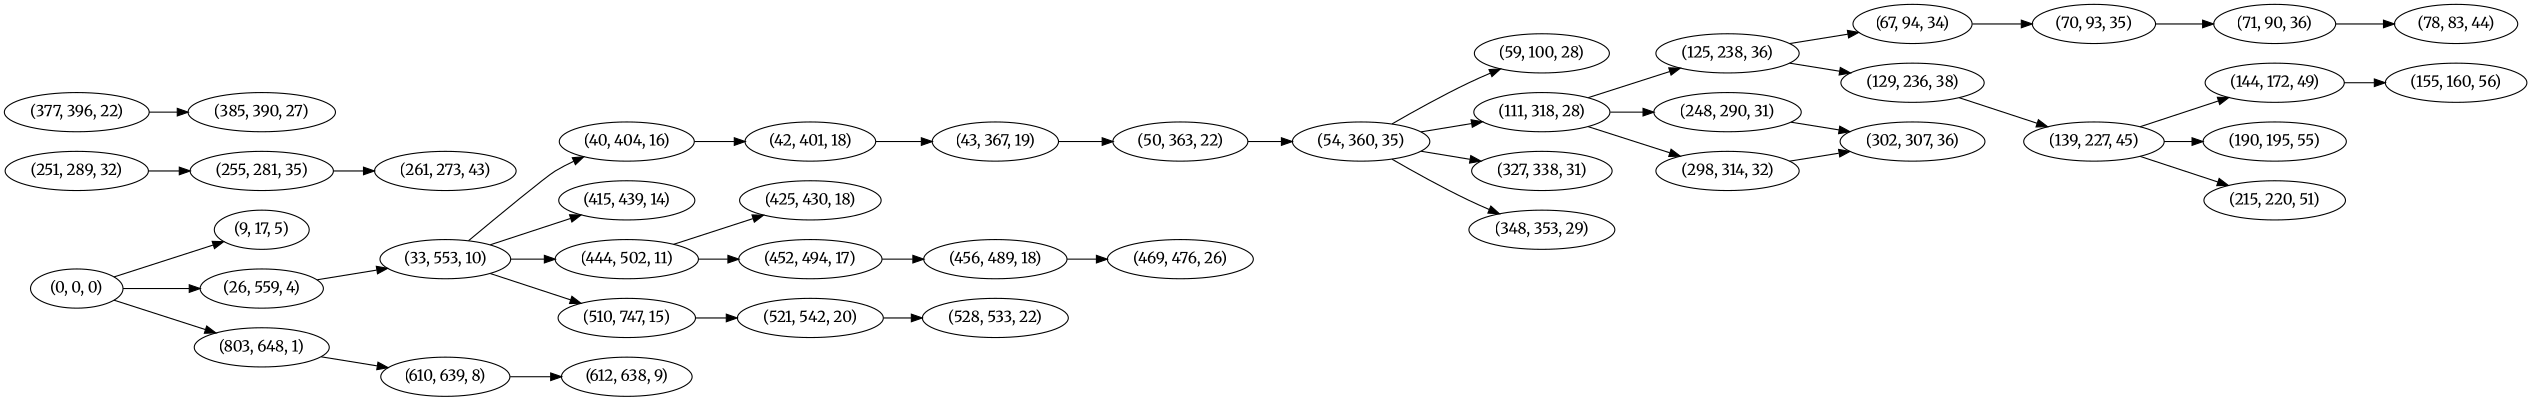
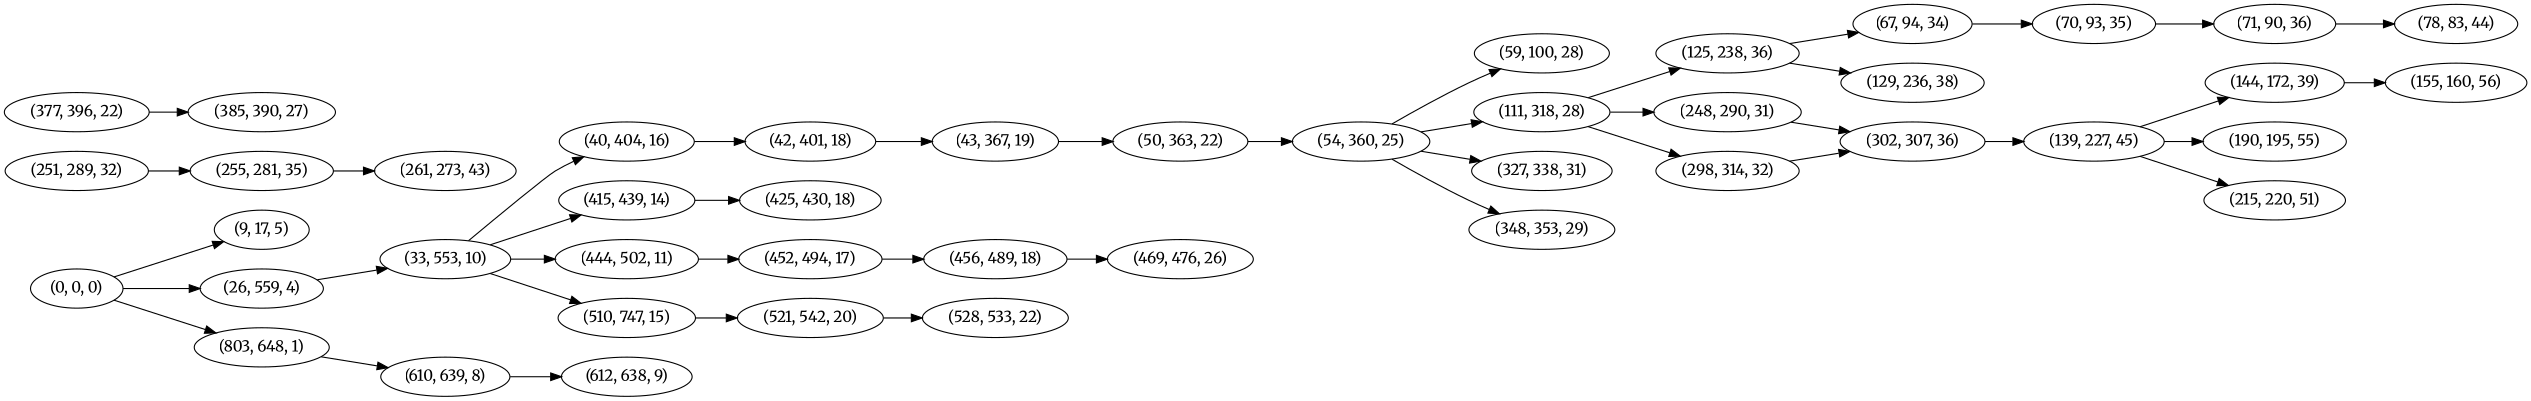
(2275, 83) -> (2275, 83)
(1998, 110) -> (1999, 142)
(1361, 142) -> (1361, 142)
(713, 231) -> (712, 200)
